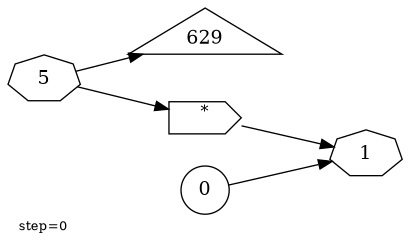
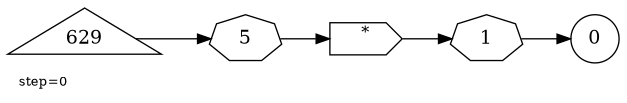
(103, 64) -> (167, 39)
(274, 175) -> (539, 39)
